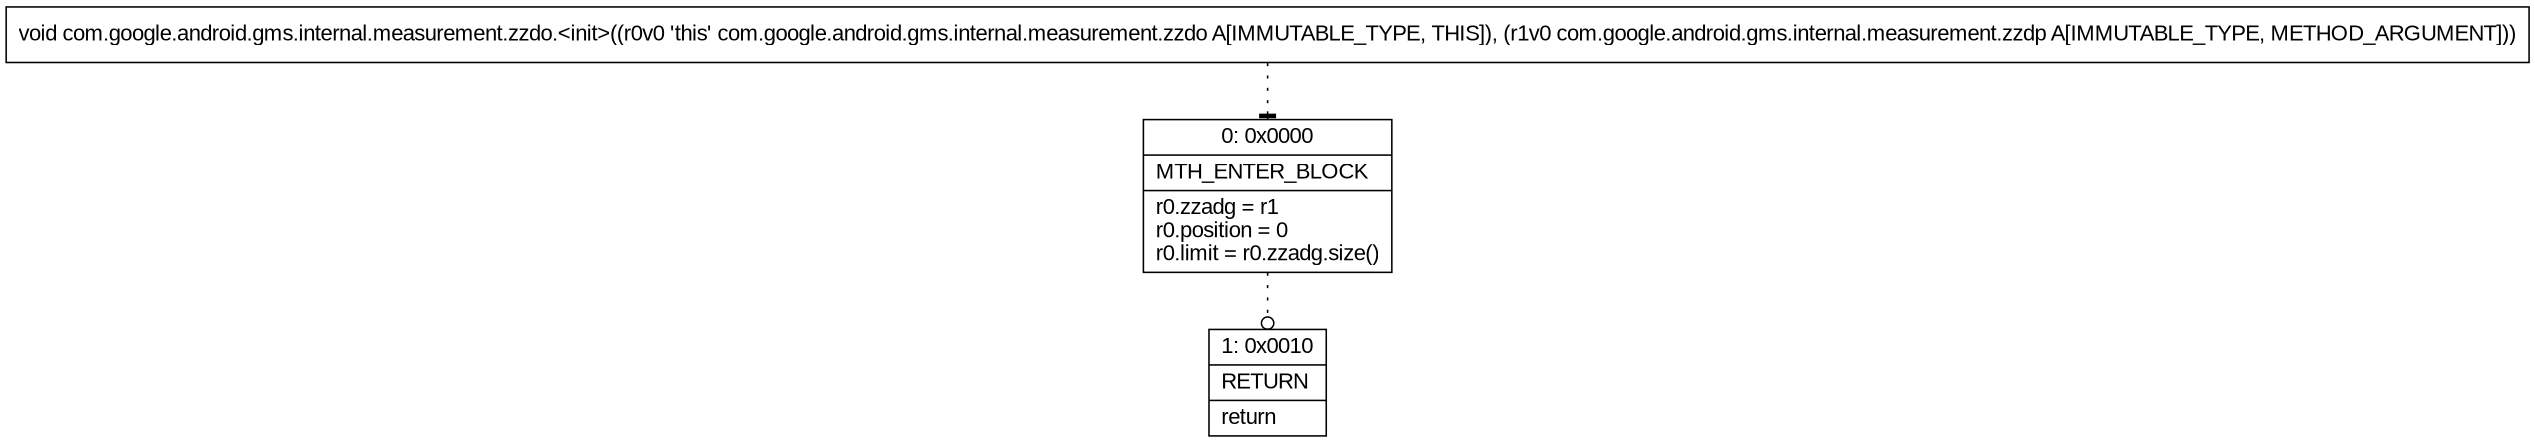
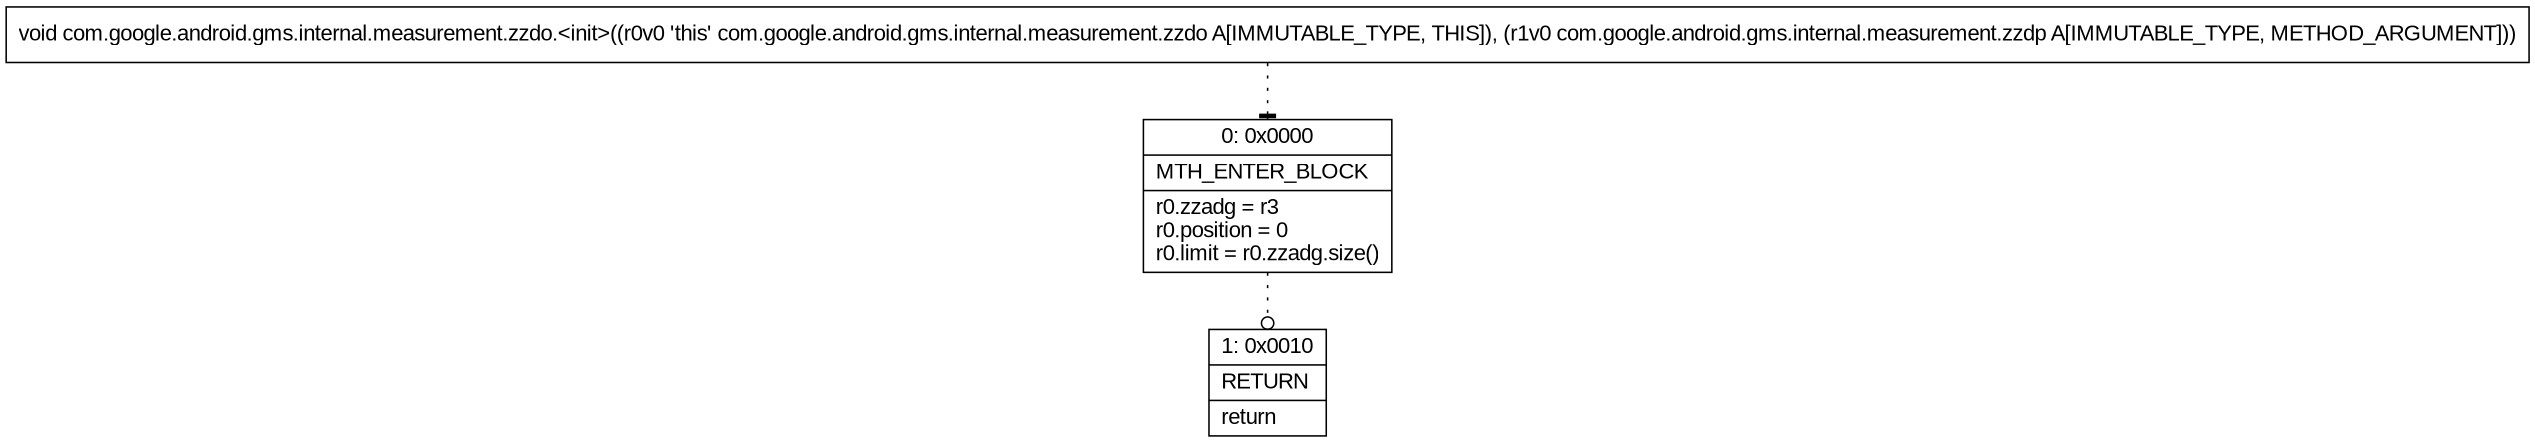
(1217, 208) -> (1217, 208)
